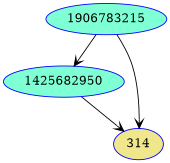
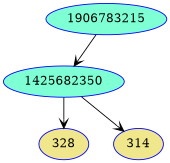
(135, 75) -> none
(64, 82) -> (64, 82)
none -> (64, 144)
